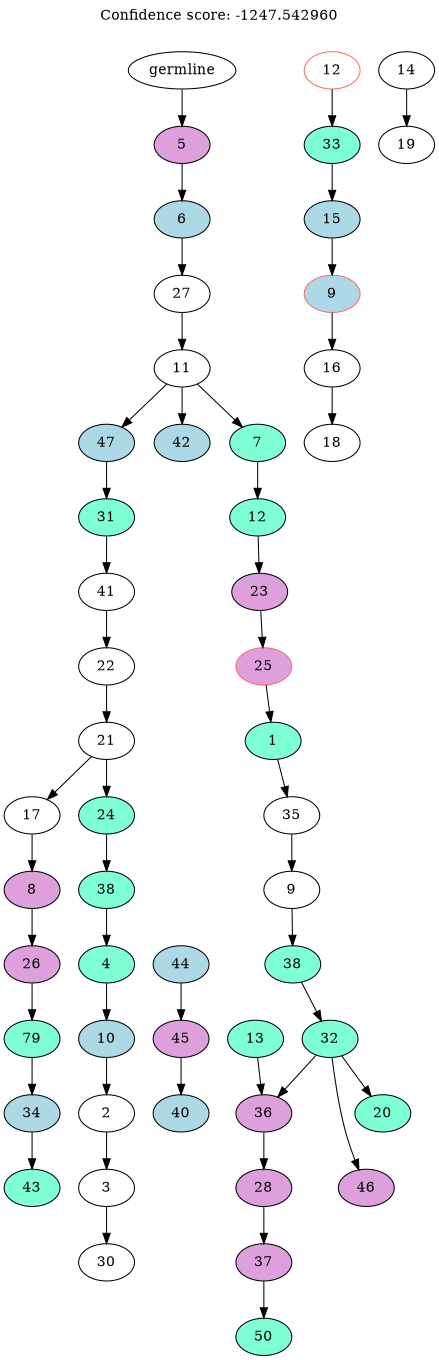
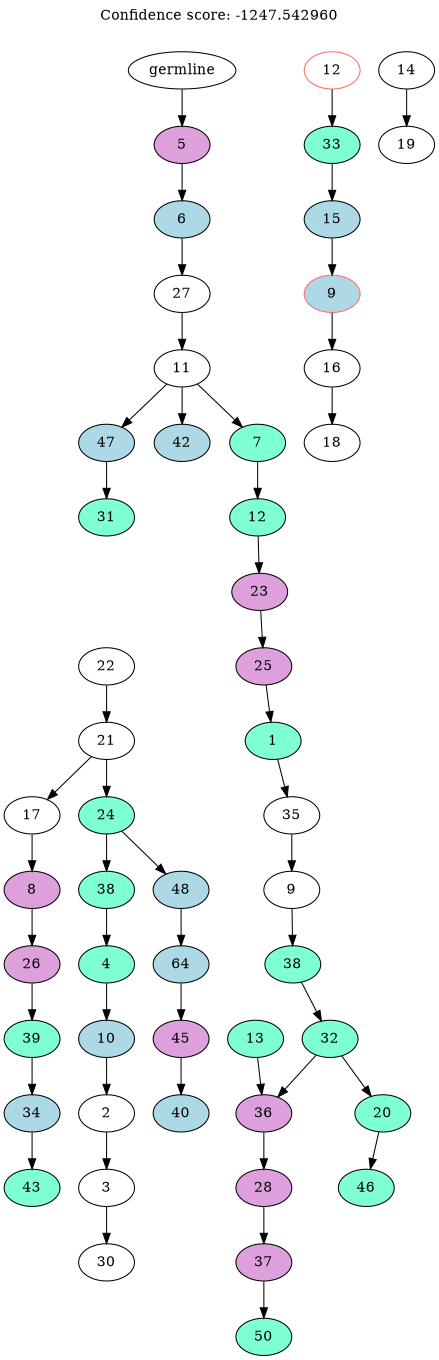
(107, 592) -> none
(264, 666) -> (264, 666)
none -> (181, 890)
(181, 964) -> (181, 964)
(32, 1039) -> (32, 1039)
(340, 1110) -> (376, 1145)
(366, 1188) -> (366, 1188)
